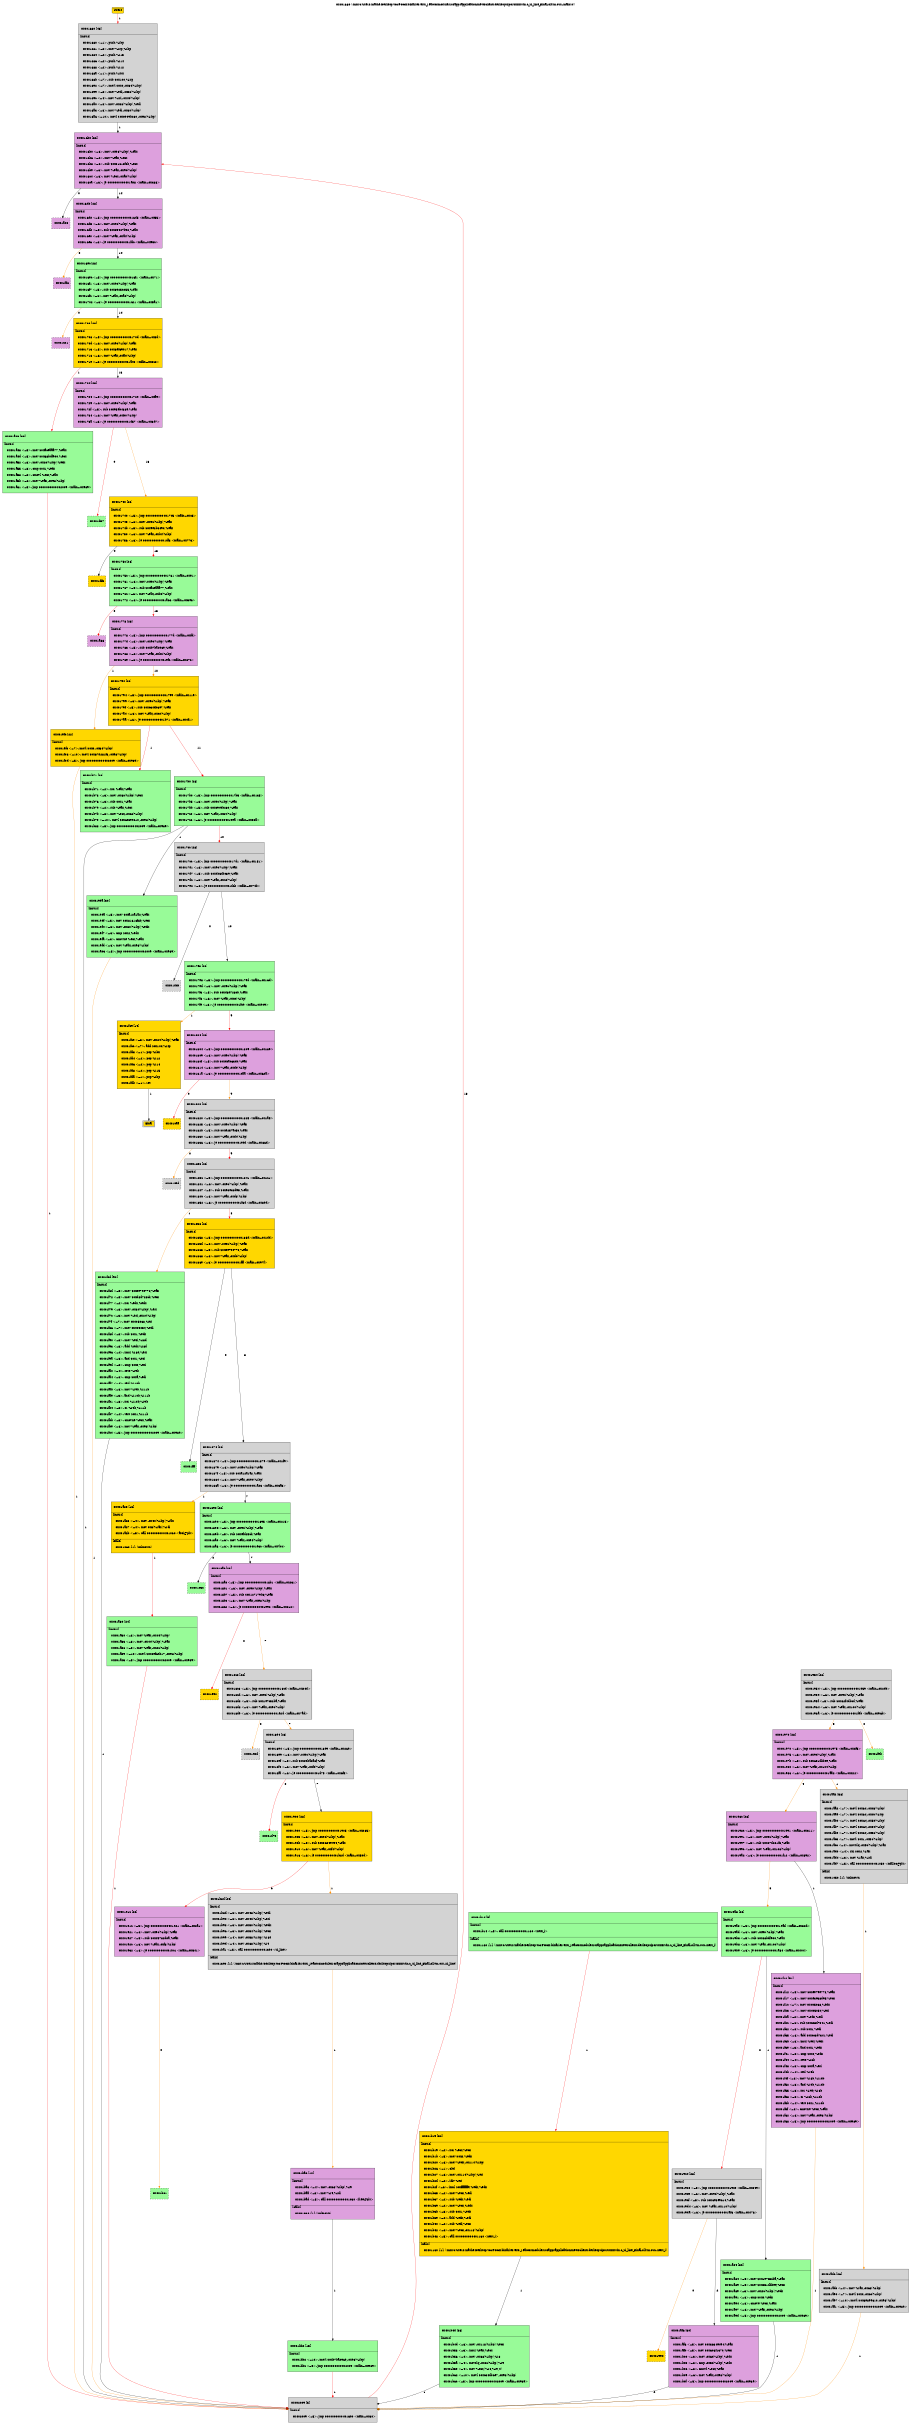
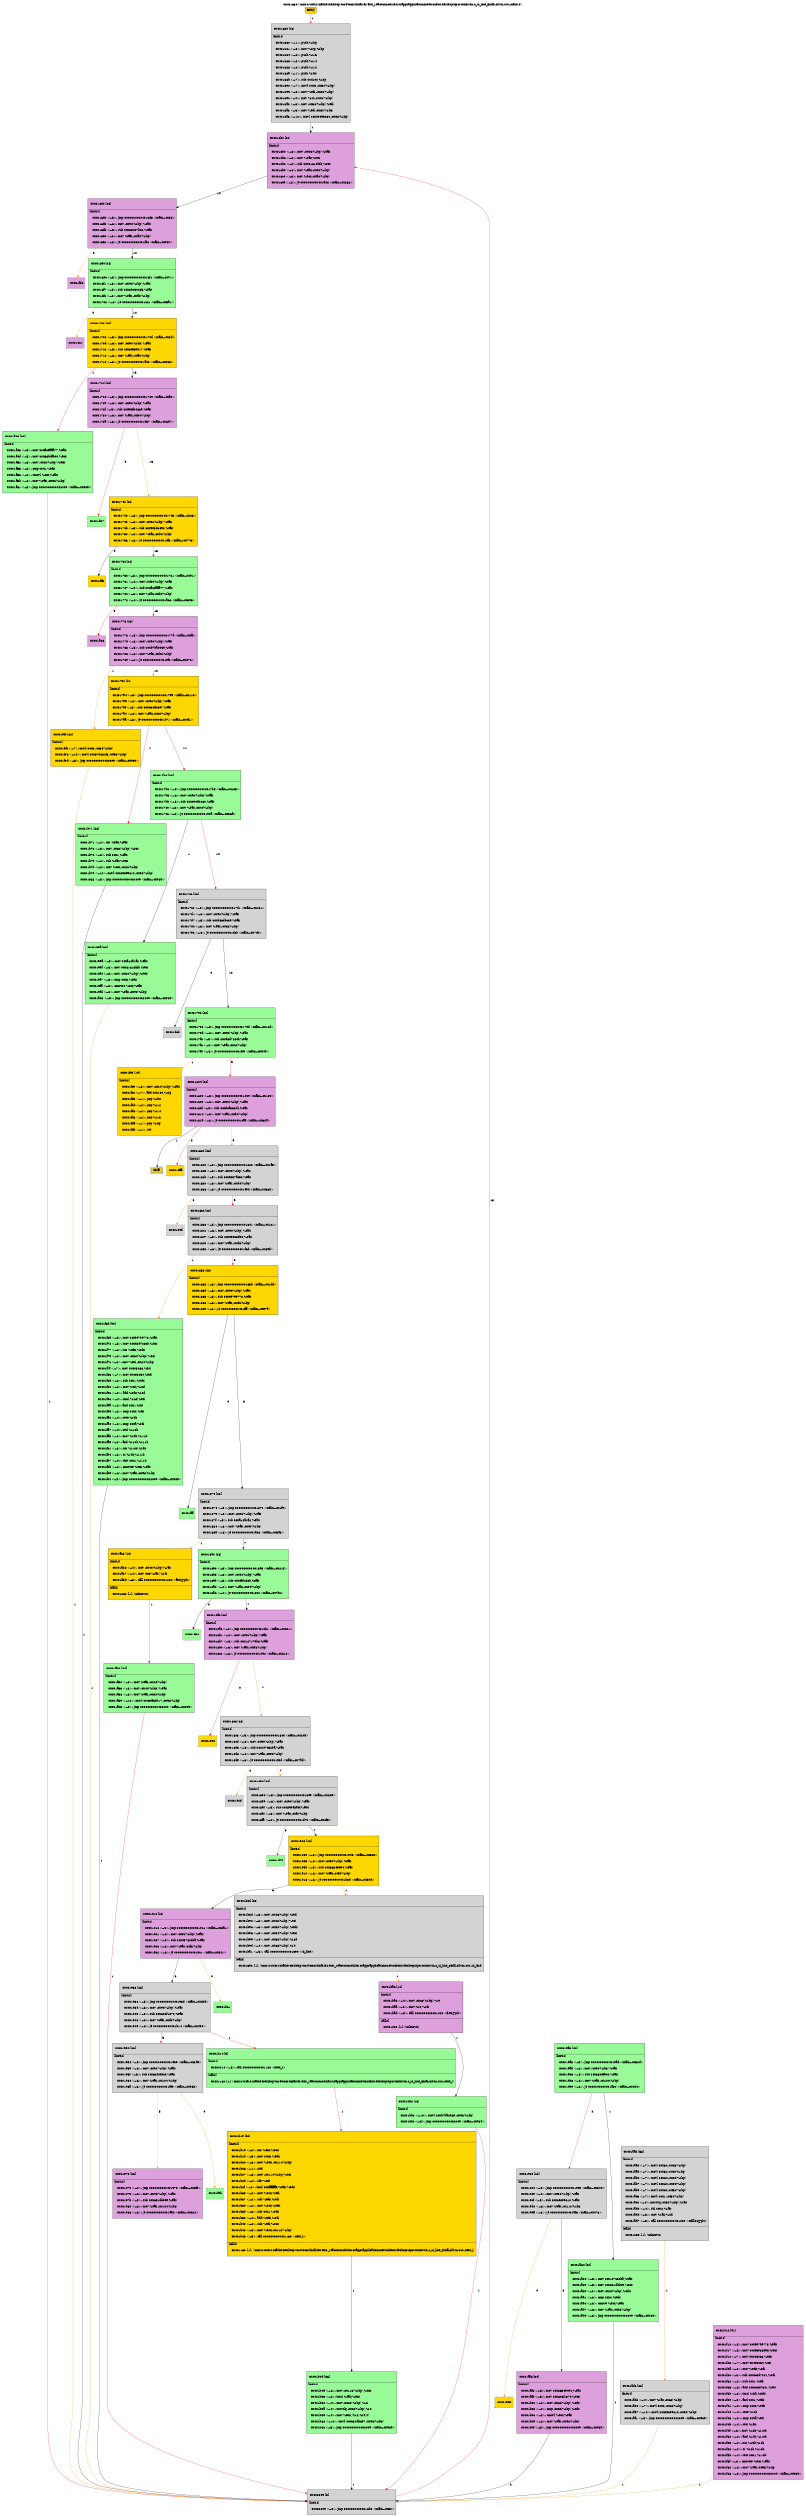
(118, 10) -> (311, 10)
(61, 223) -> none
(149, 1104) -> (171, 1141)
(84, 1669) -> (82, 1792)
(834, 1783) -> none
(771, 1836) -> none
(250, 1890) -> (249, 1891)
none -> (165, 2007)
